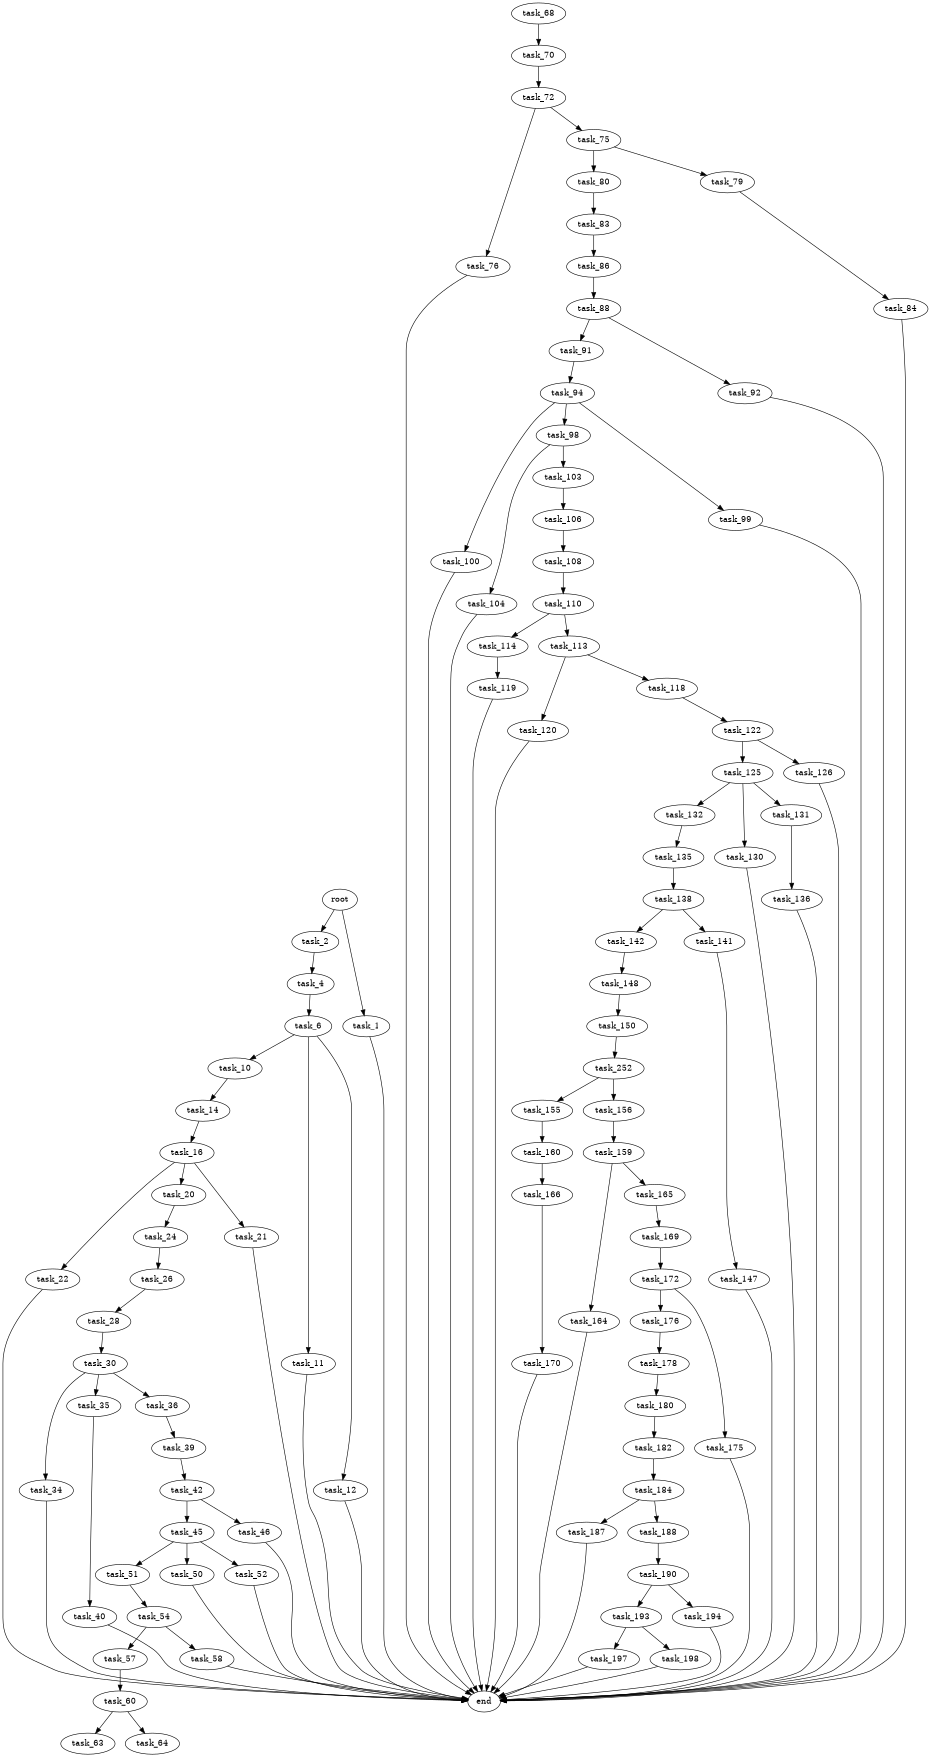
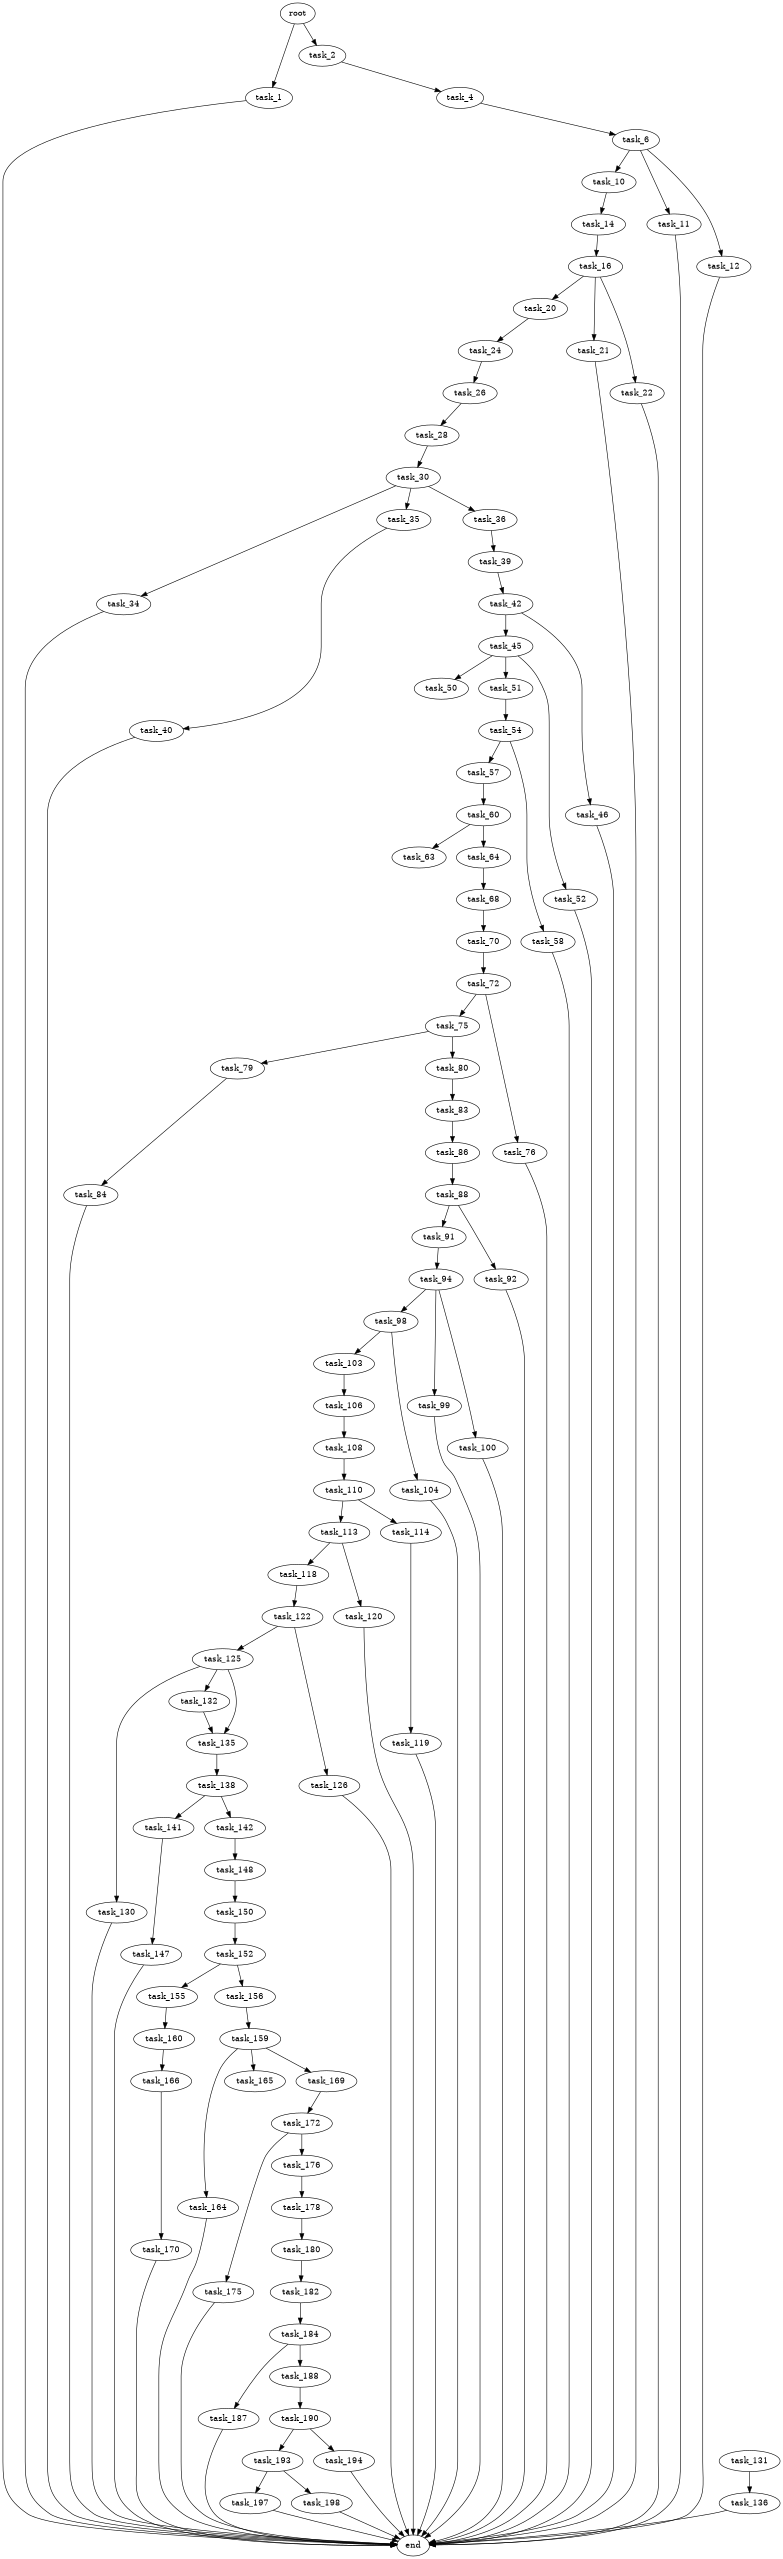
(765, 792) -> (236, 1699)
none -> (484, 876)
(614, 1068) -> (235, 1955)
(657, 1213) -> (286, 2059)
(278, 1672) -> none
